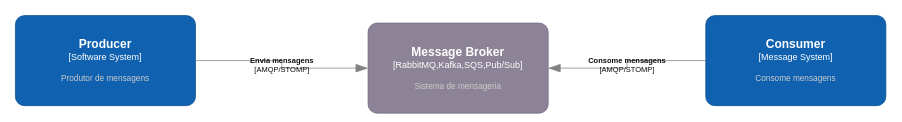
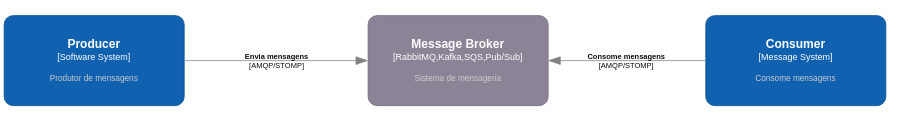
(105, 60) -> (94, 60)
(458, 68) -> (458, 60)
